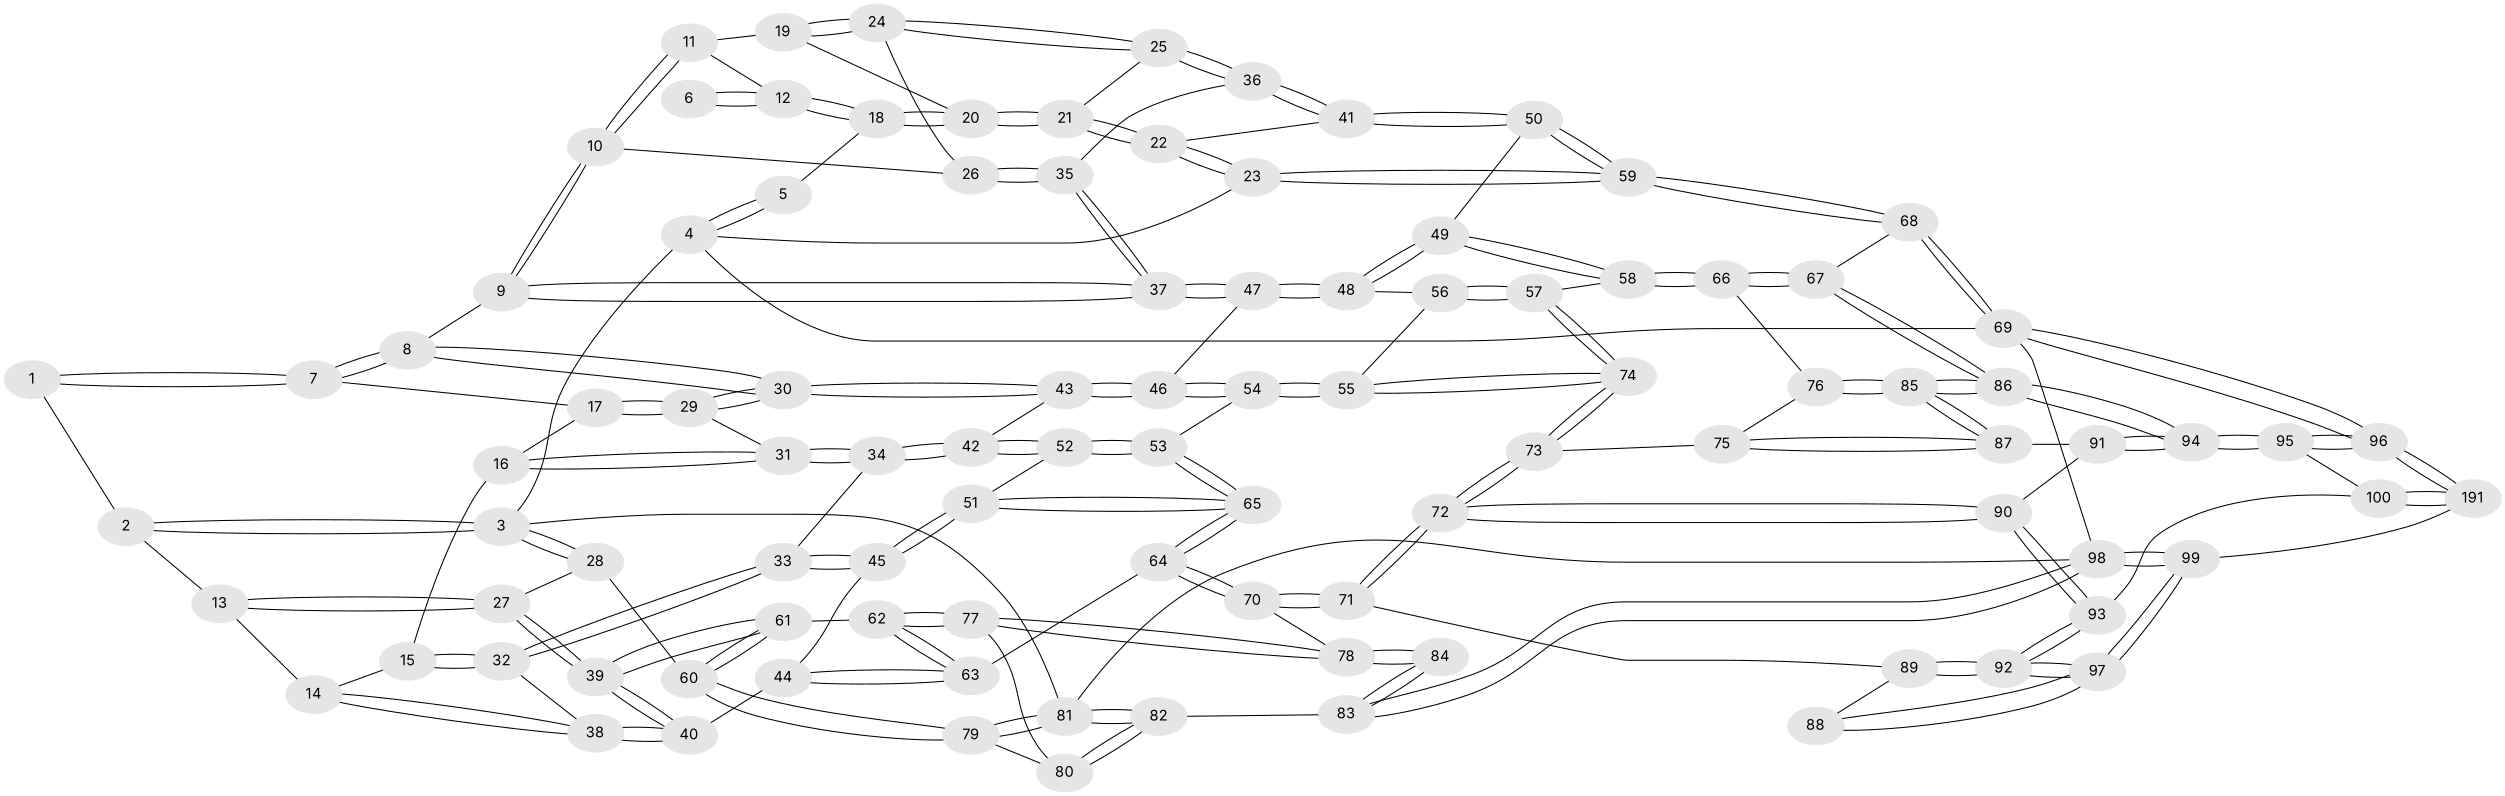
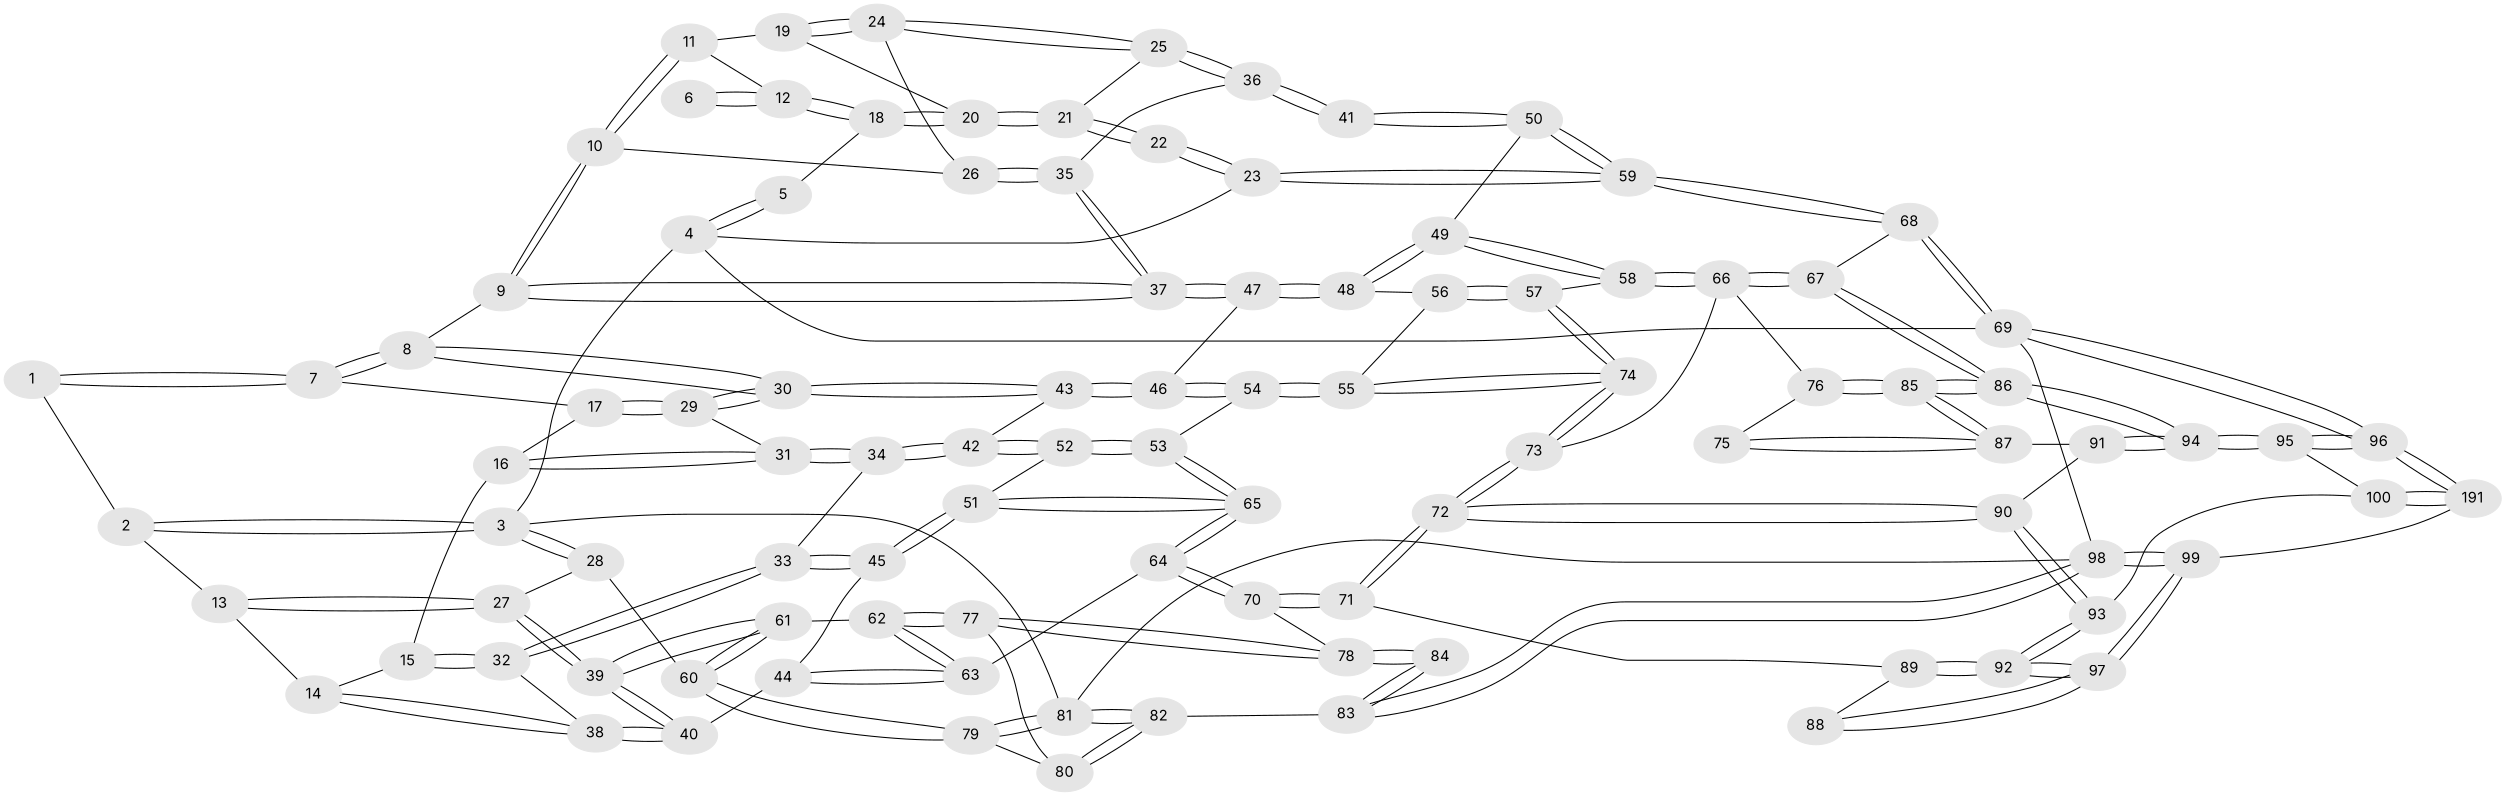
(1253, 131) -> none
(1628, 448) -> (1663, 398)
